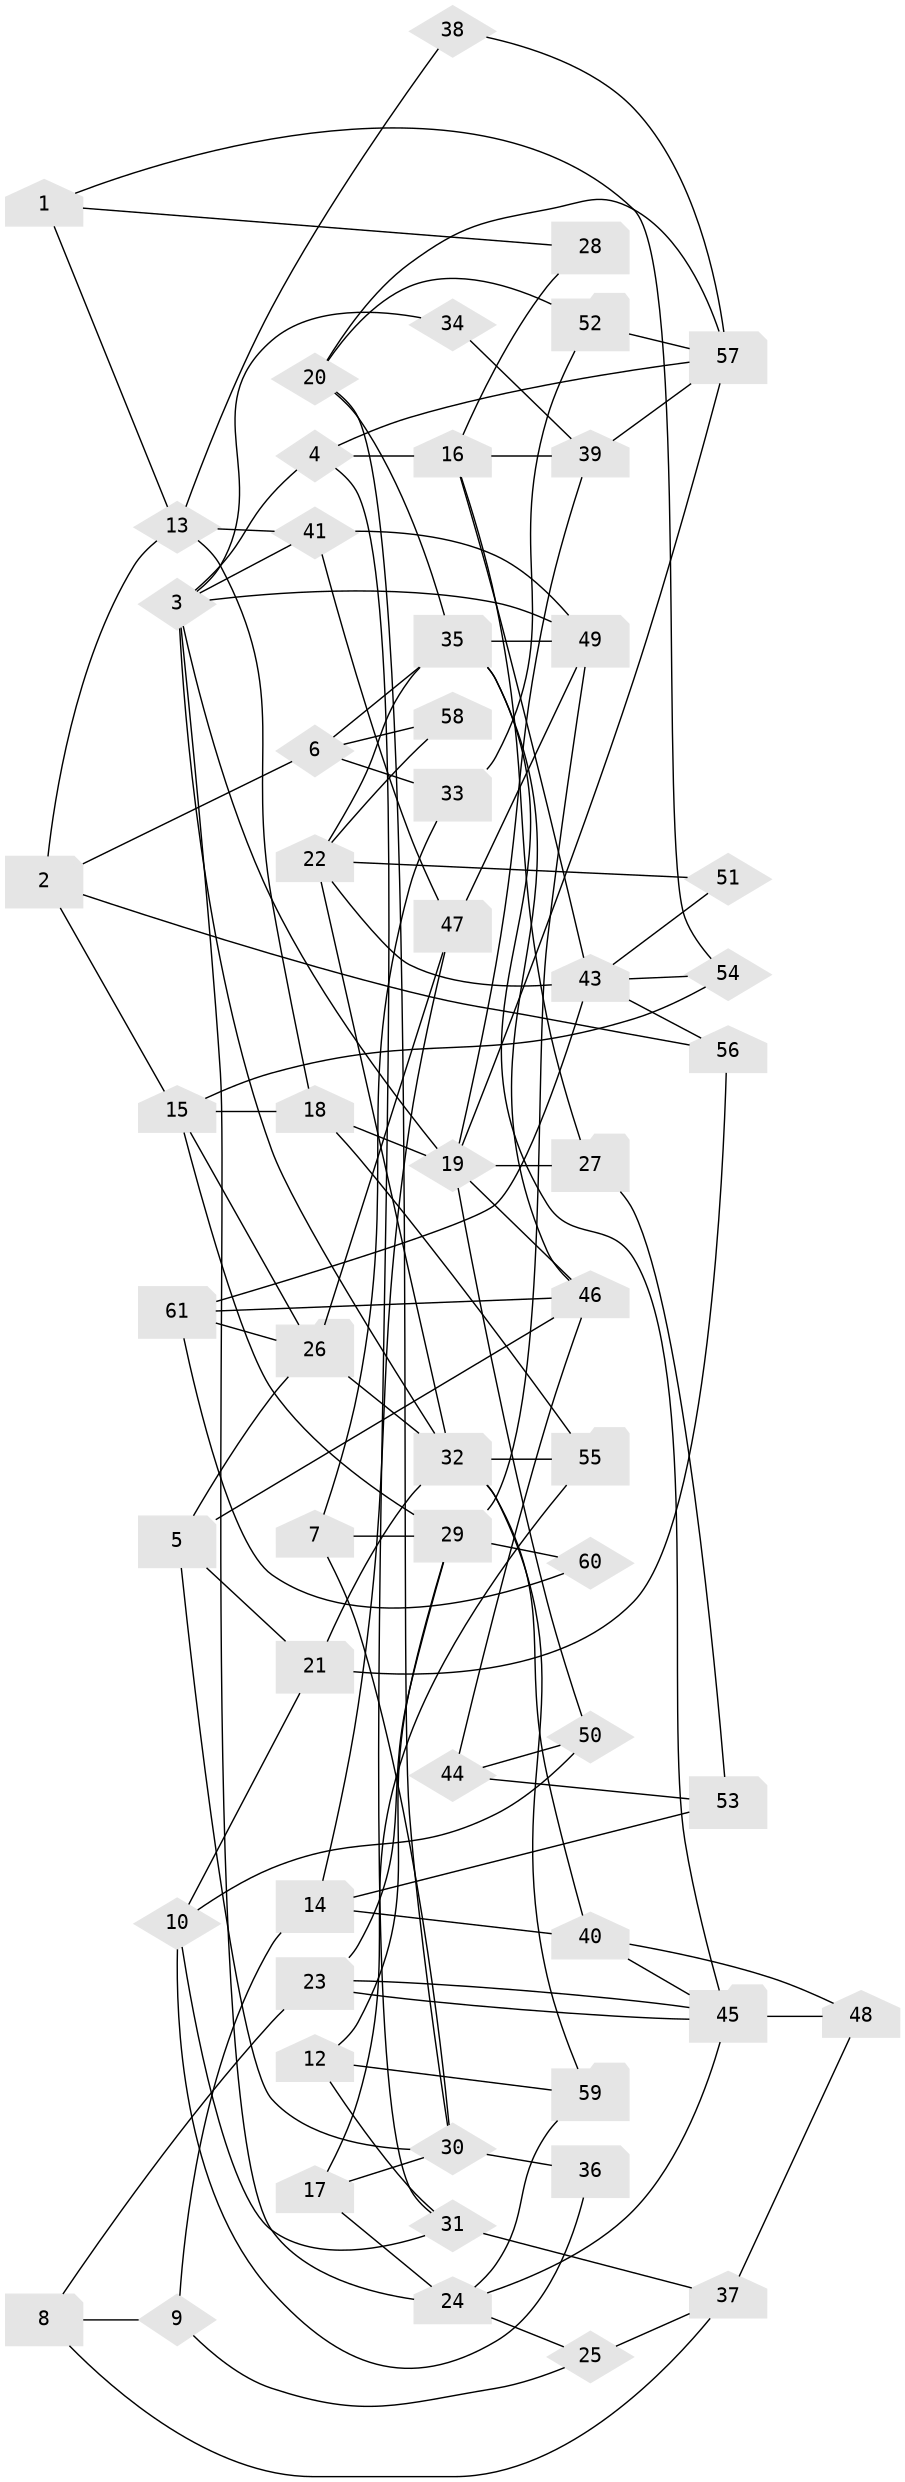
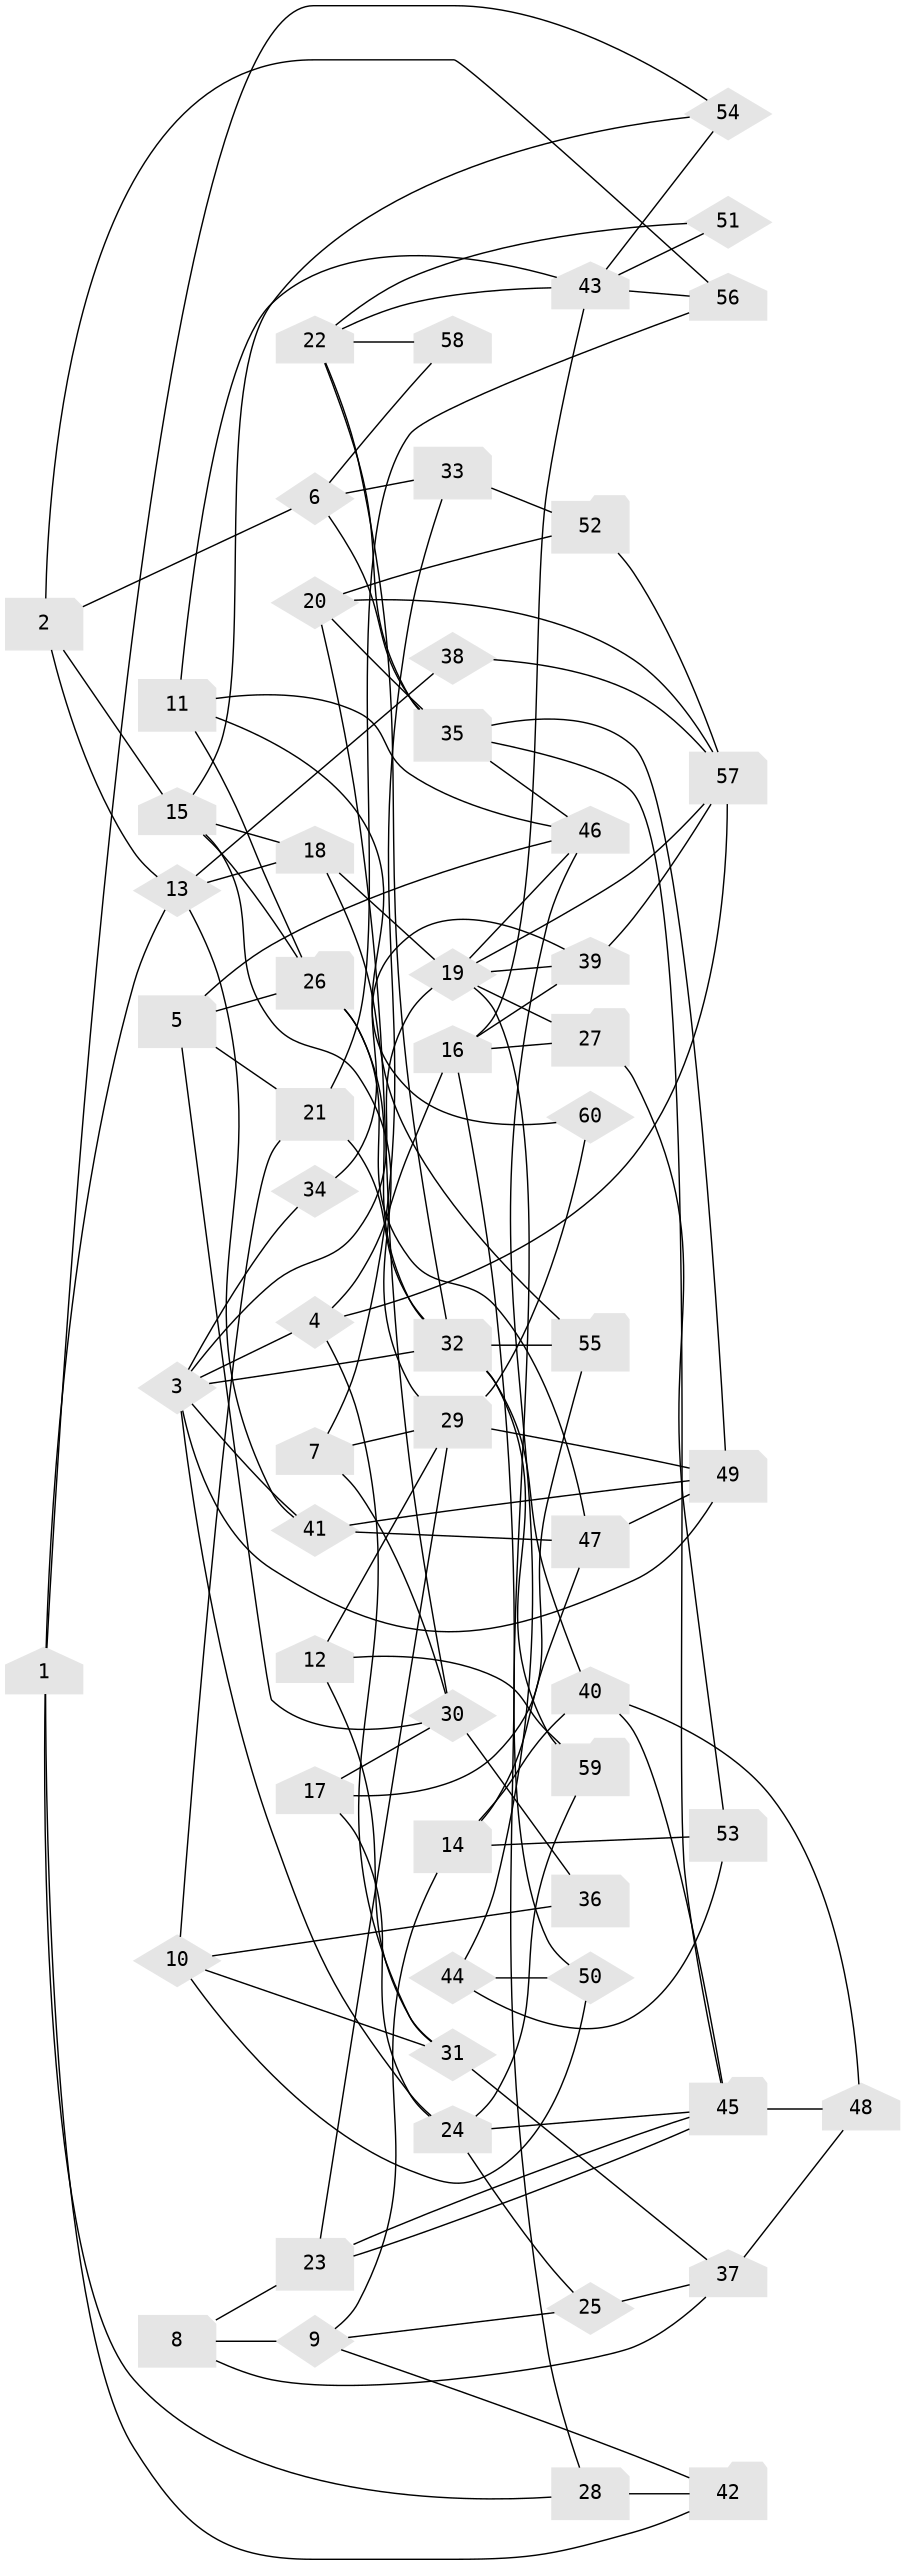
(177, 1312) -> (177, 705)
none -> (728, 2494)
